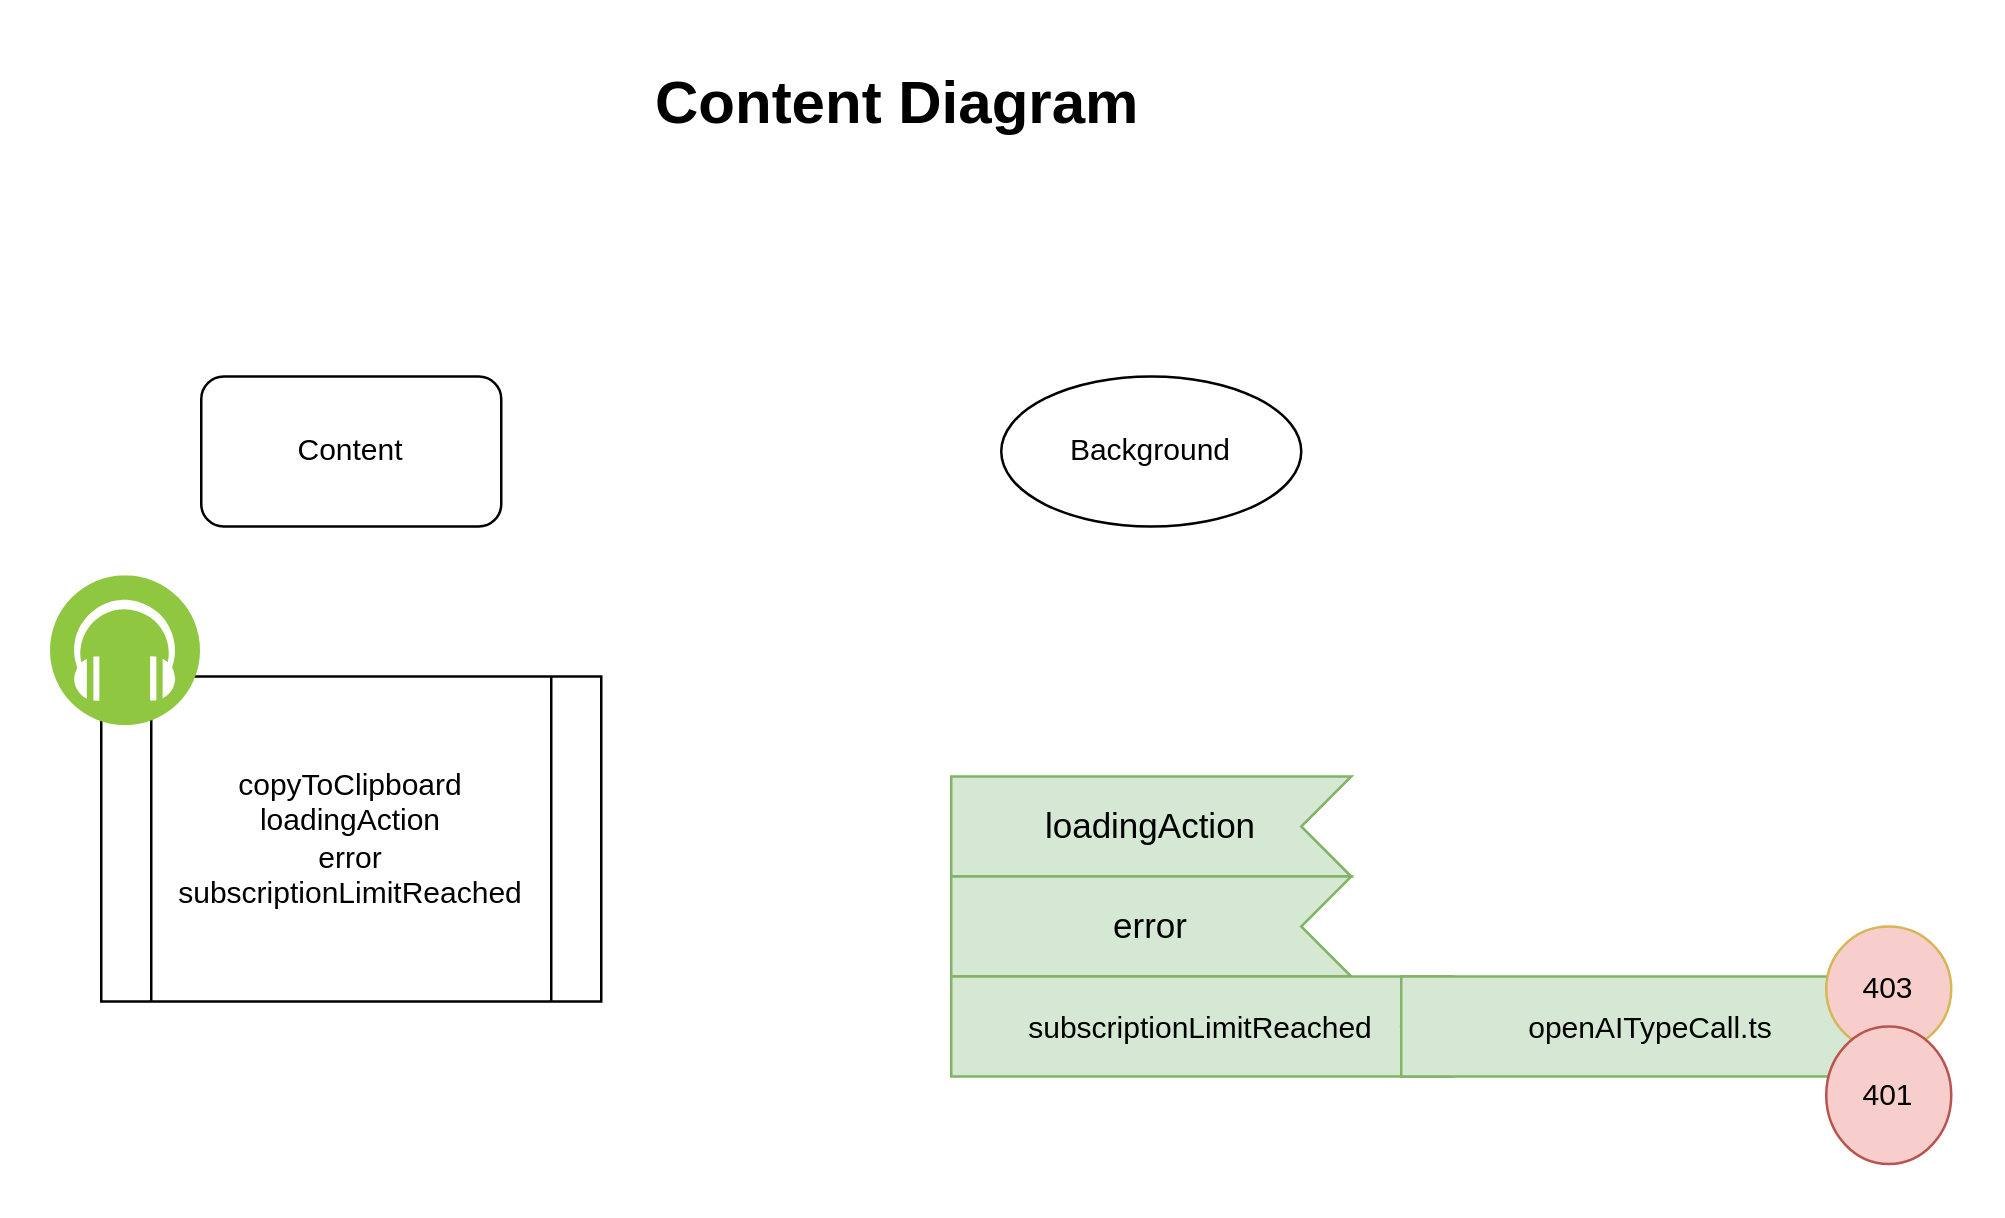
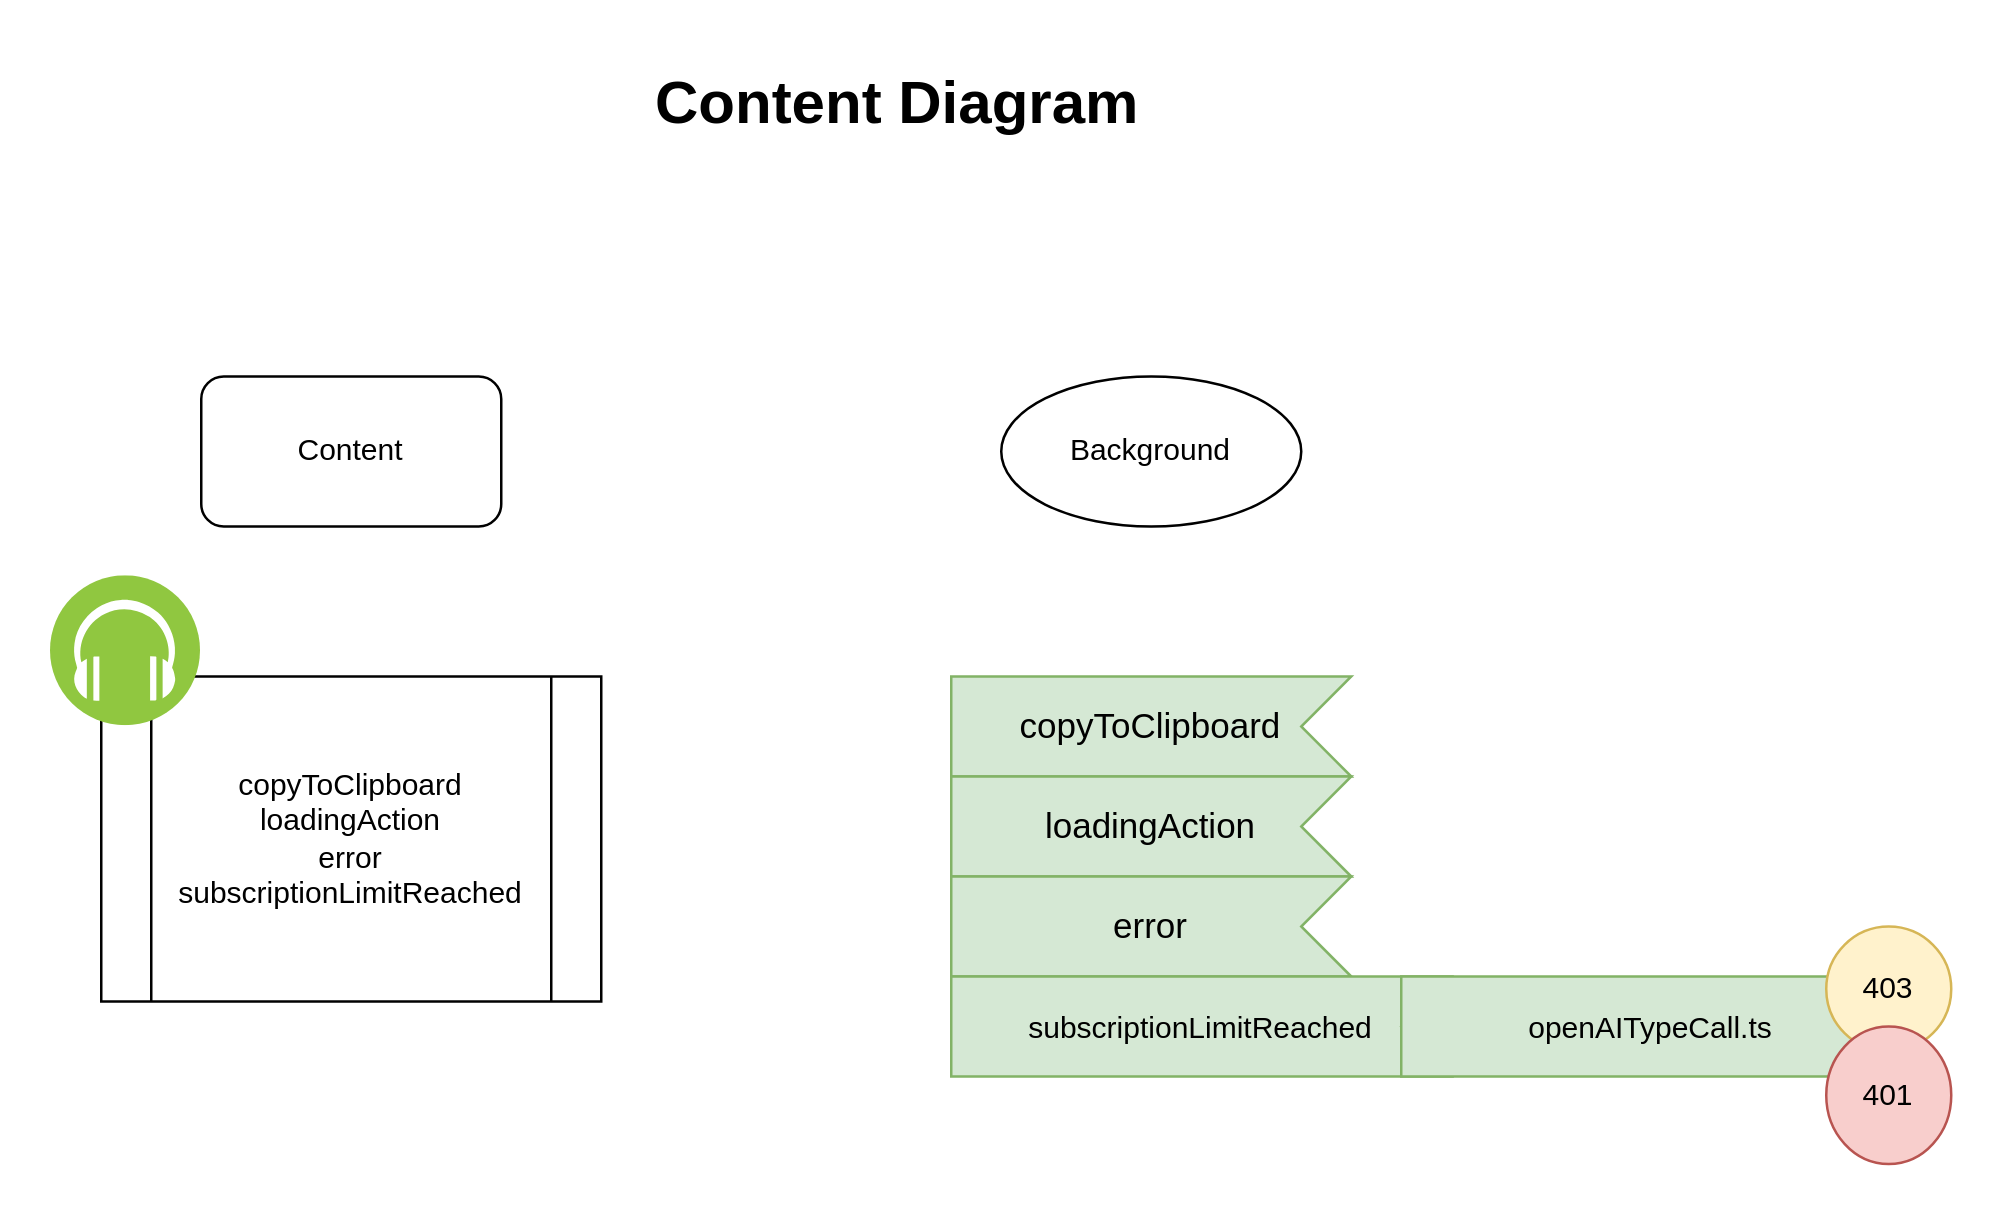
none -> (1151, 726)
(1889, 989) -> (1889, 989)
